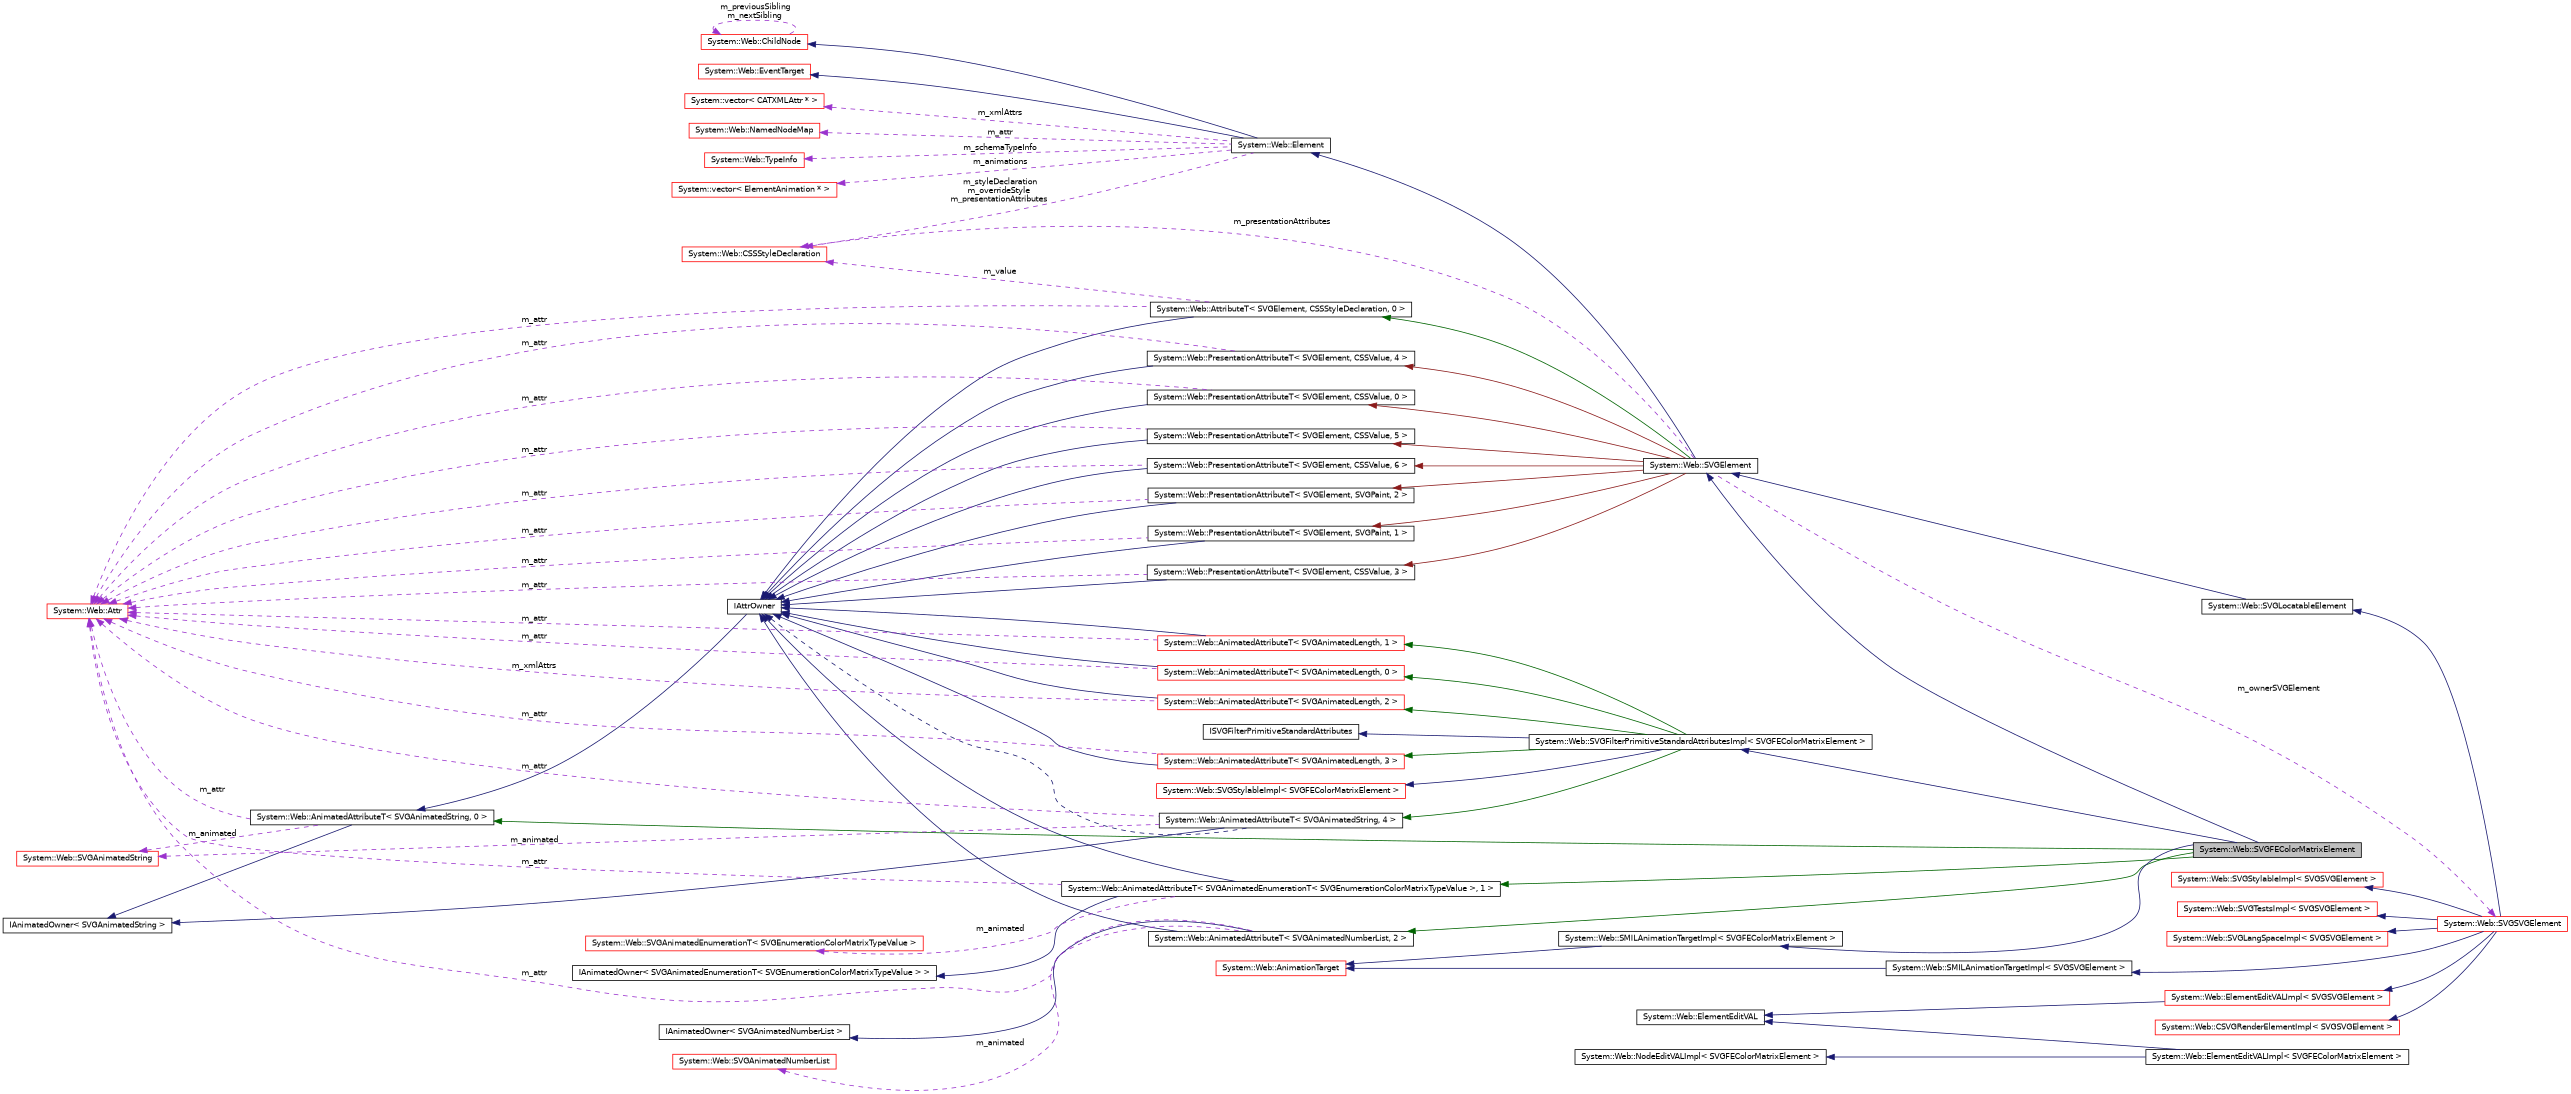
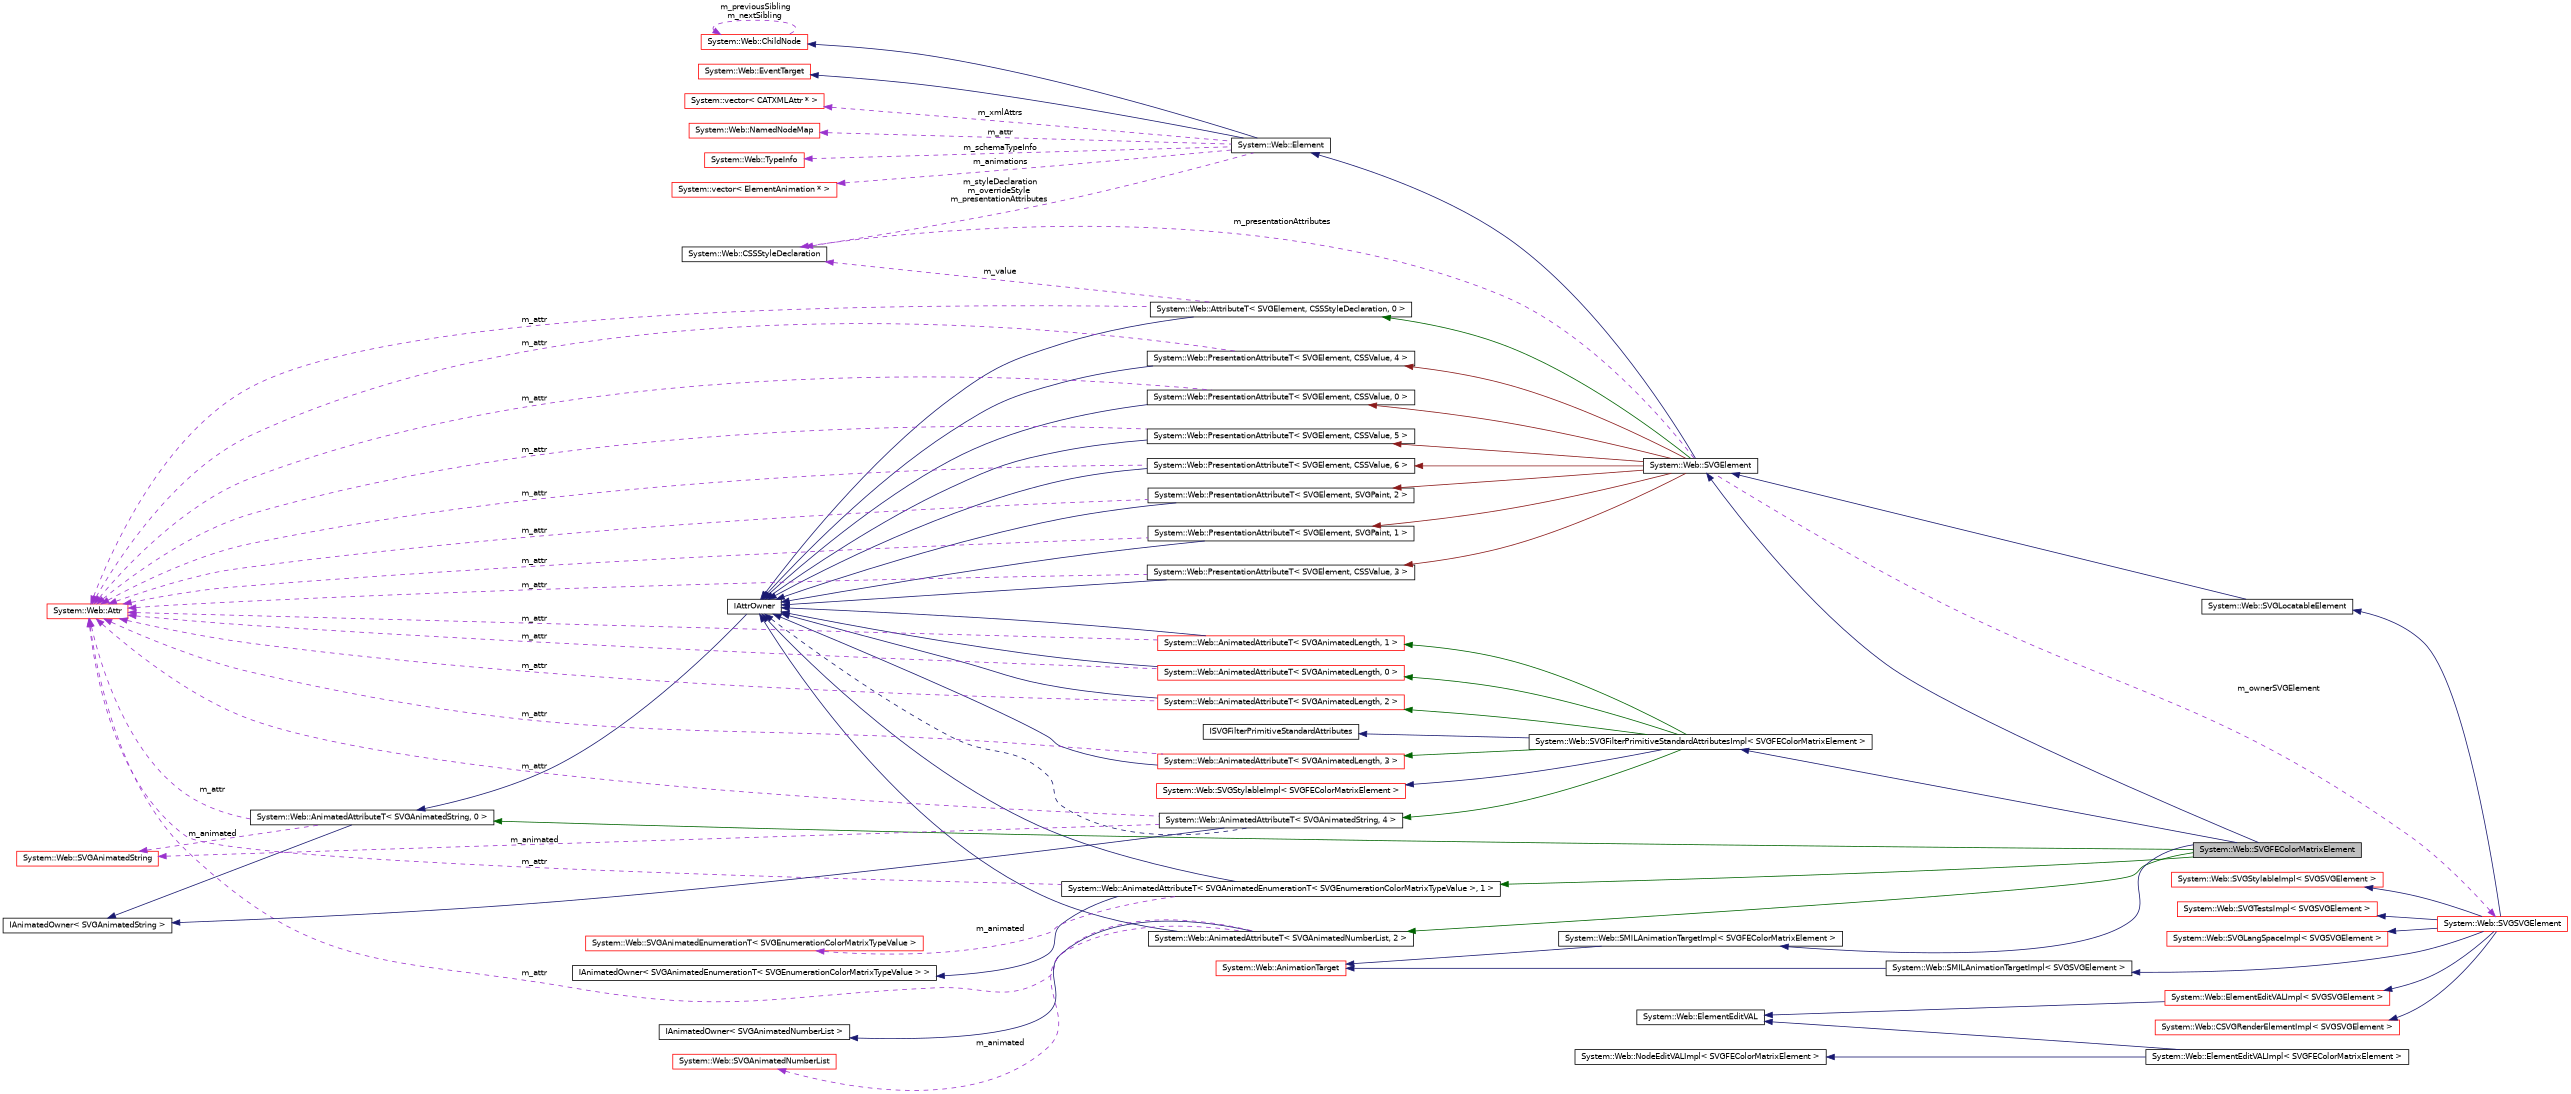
(754, 254) -> (754, 254)
(533, 666) -> (533, 666)
